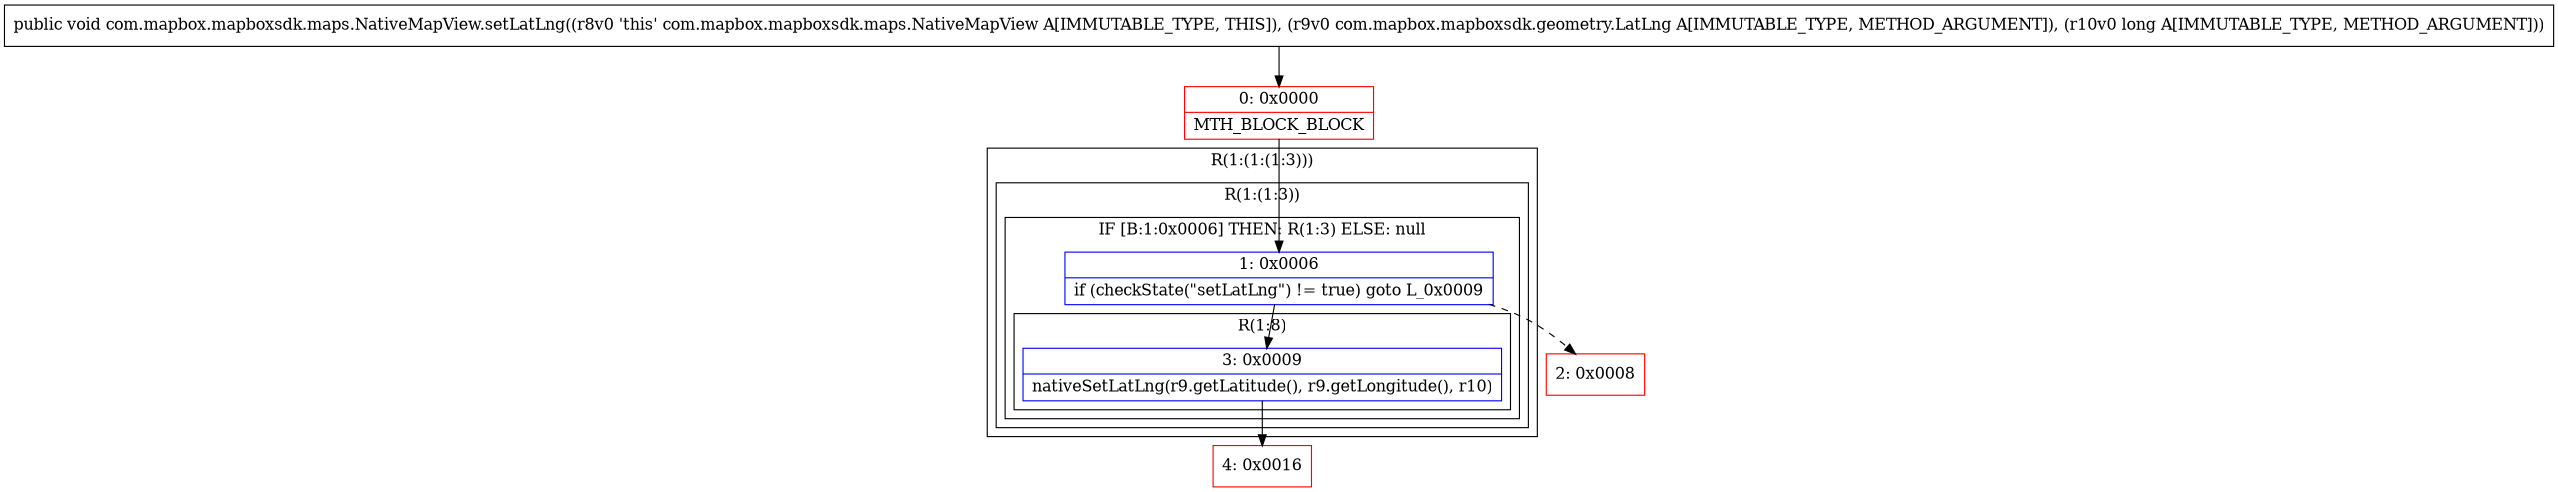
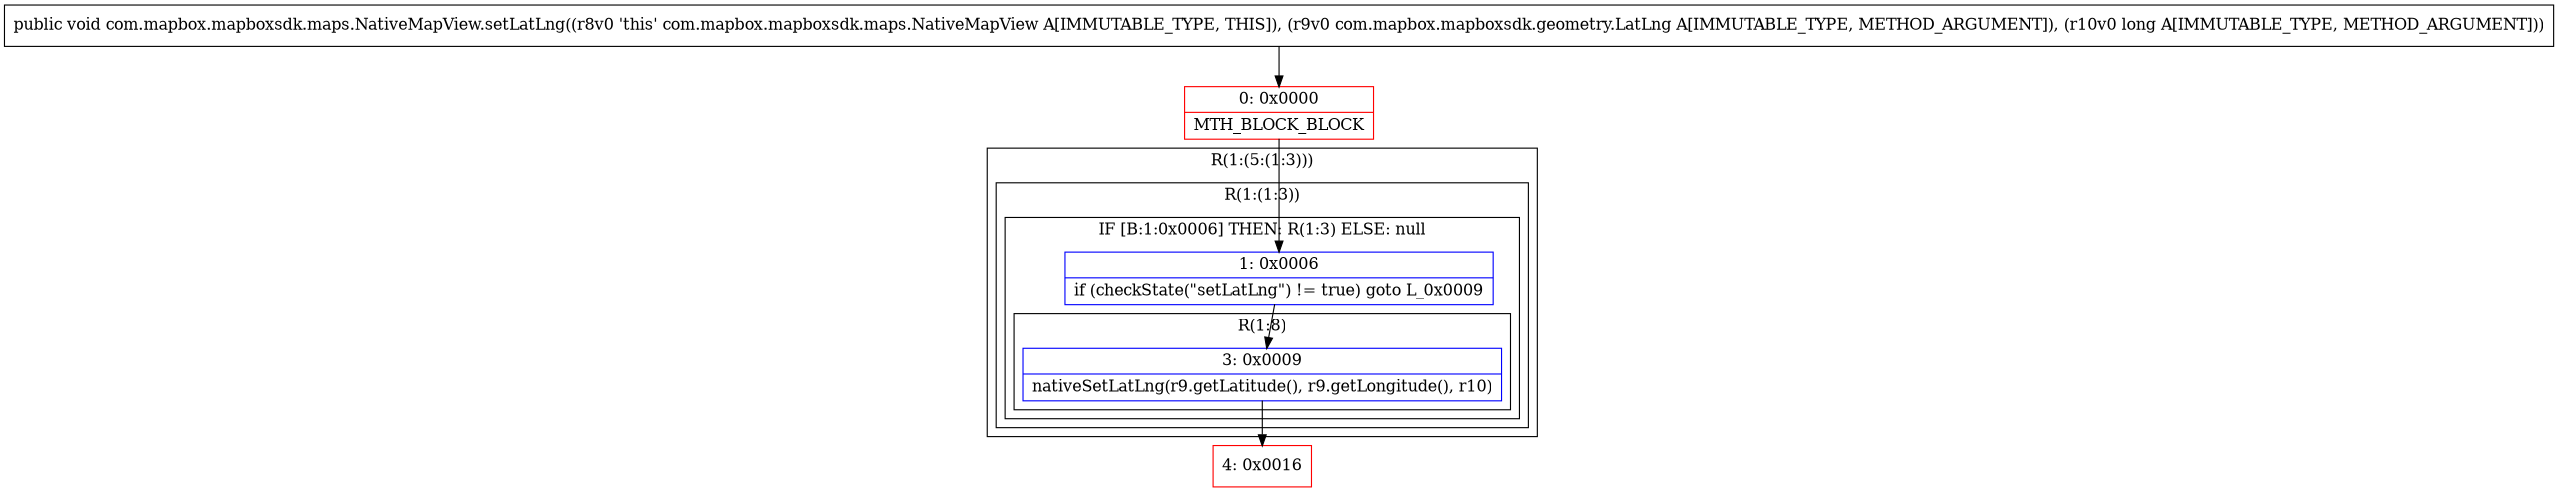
(1262, 161) -> (1262, 161)
(1595, 375) -> none
